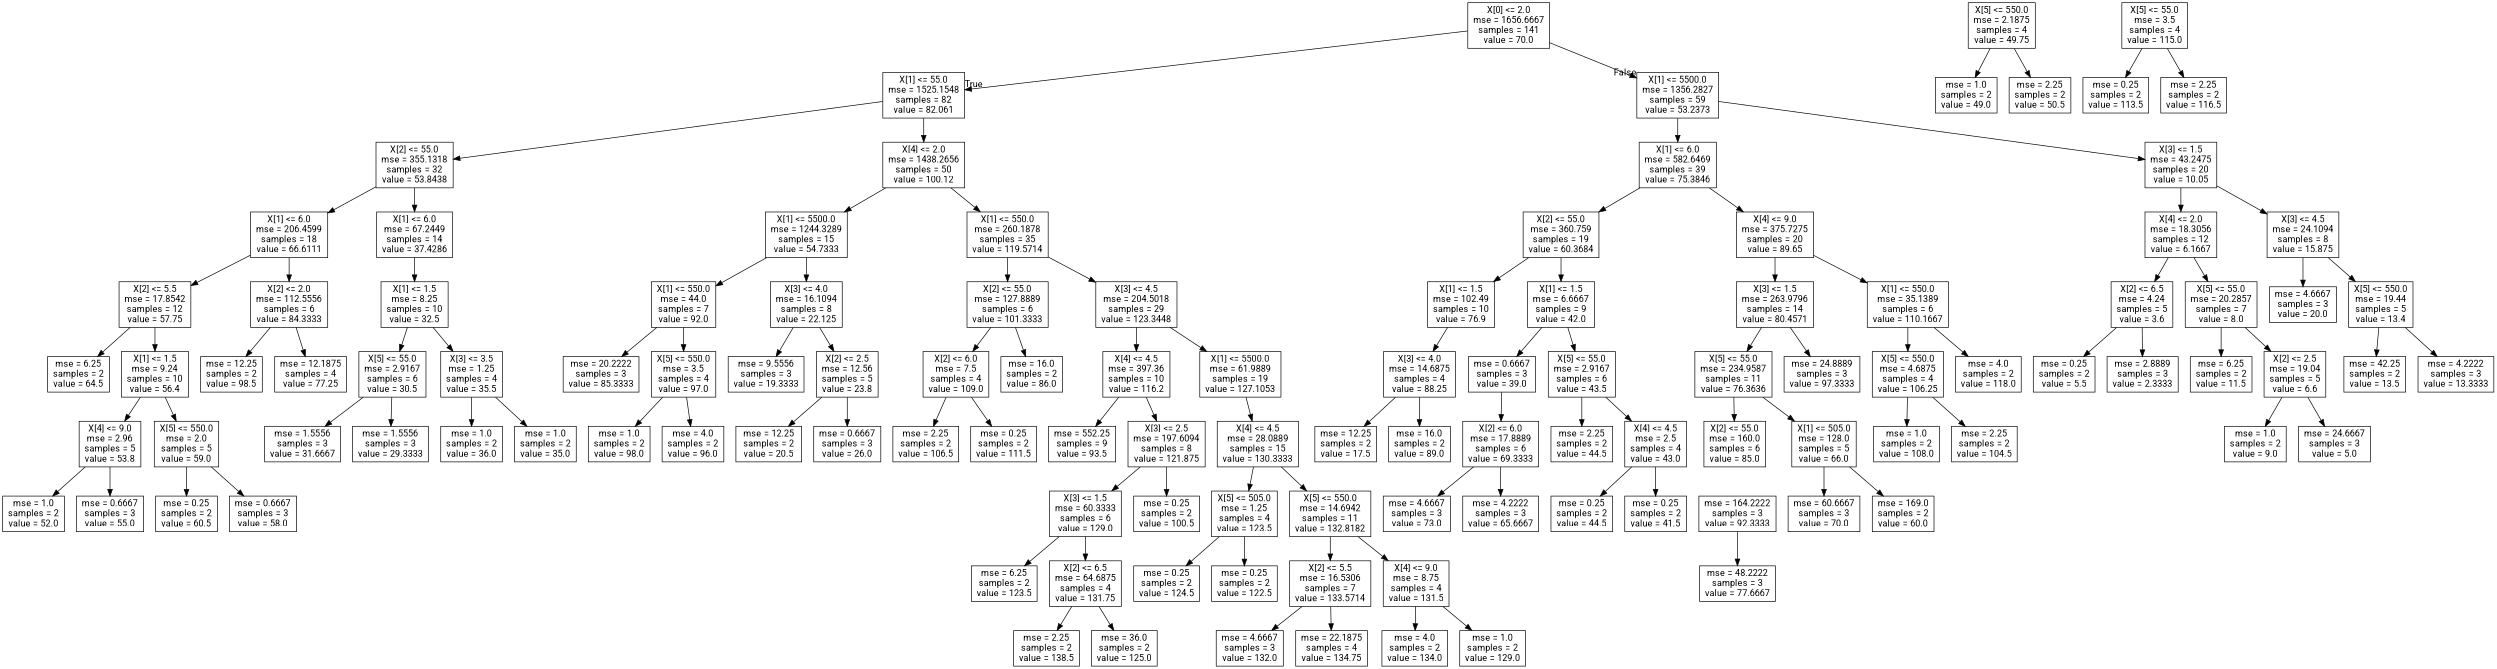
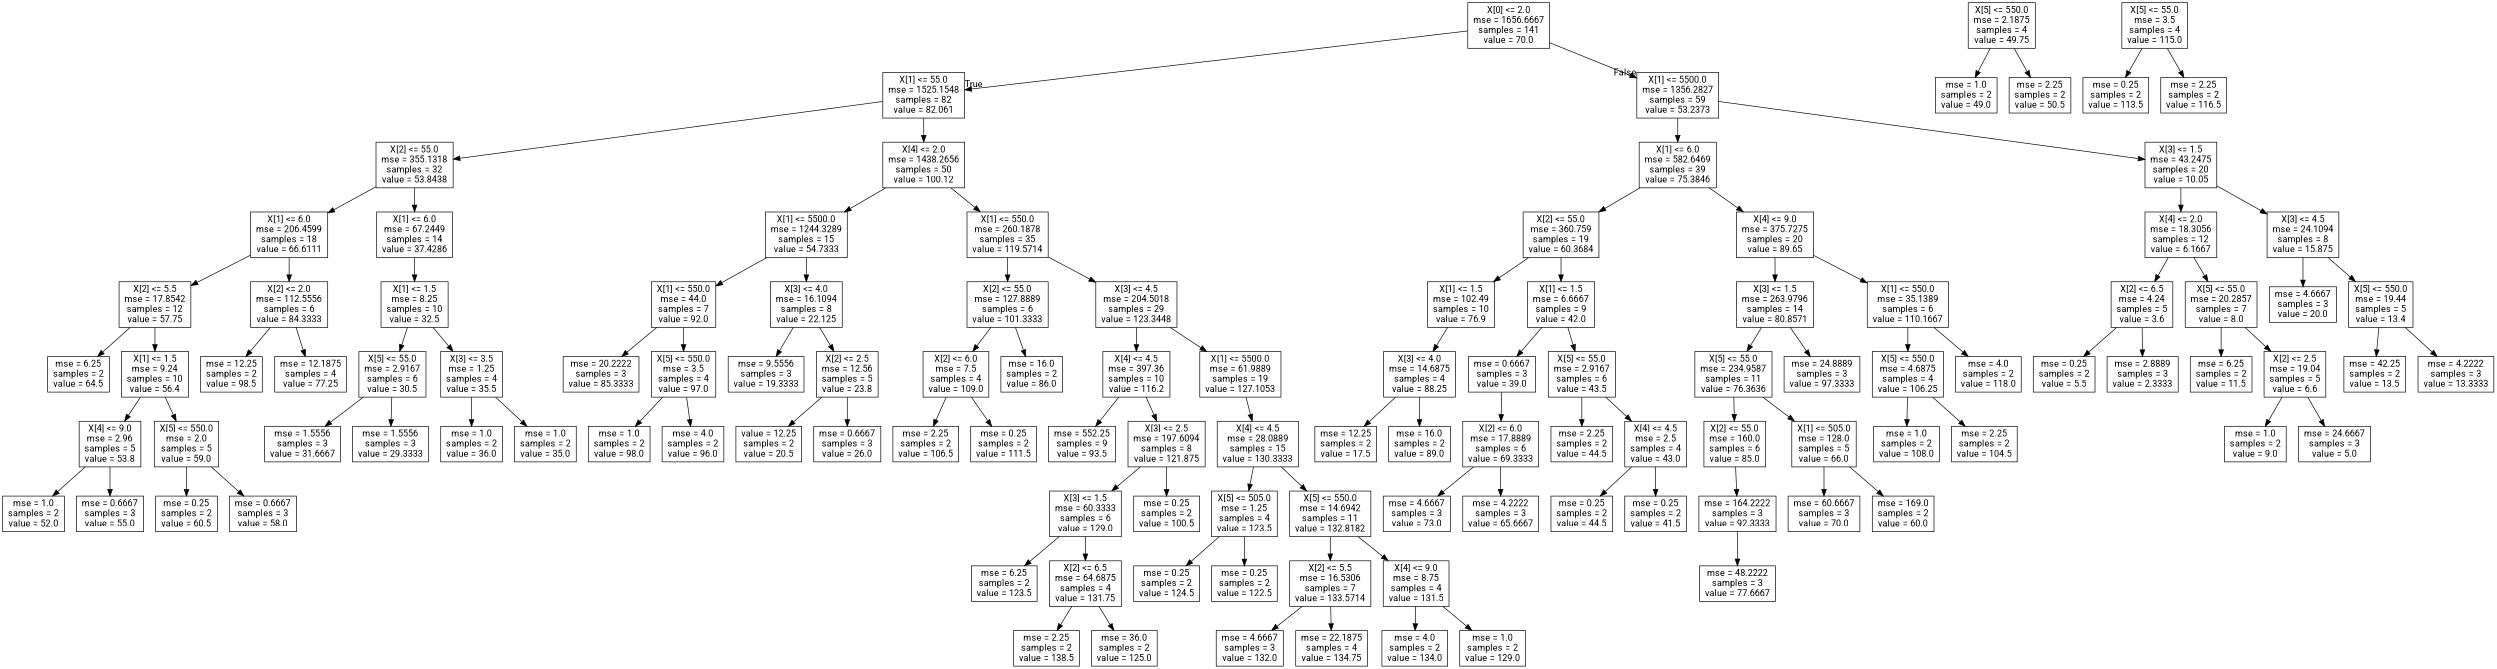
(1775, 305) -> (1775, 305)
(769, 444) -> (769, 444)
none -> (1736, 478)
